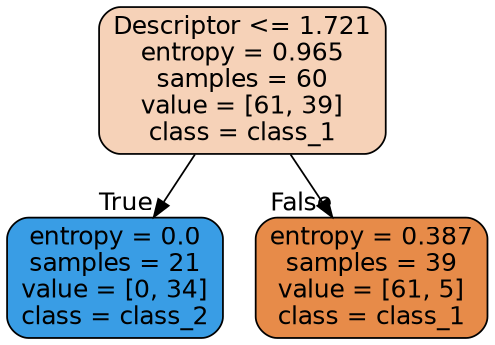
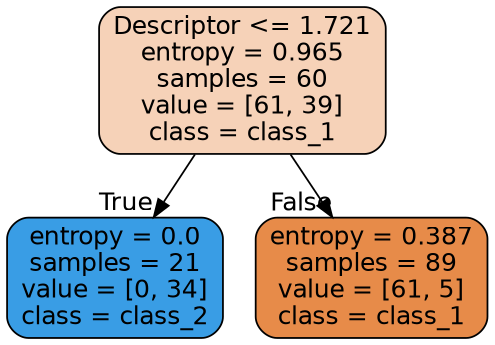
(372, 278) -> (372, 278)
